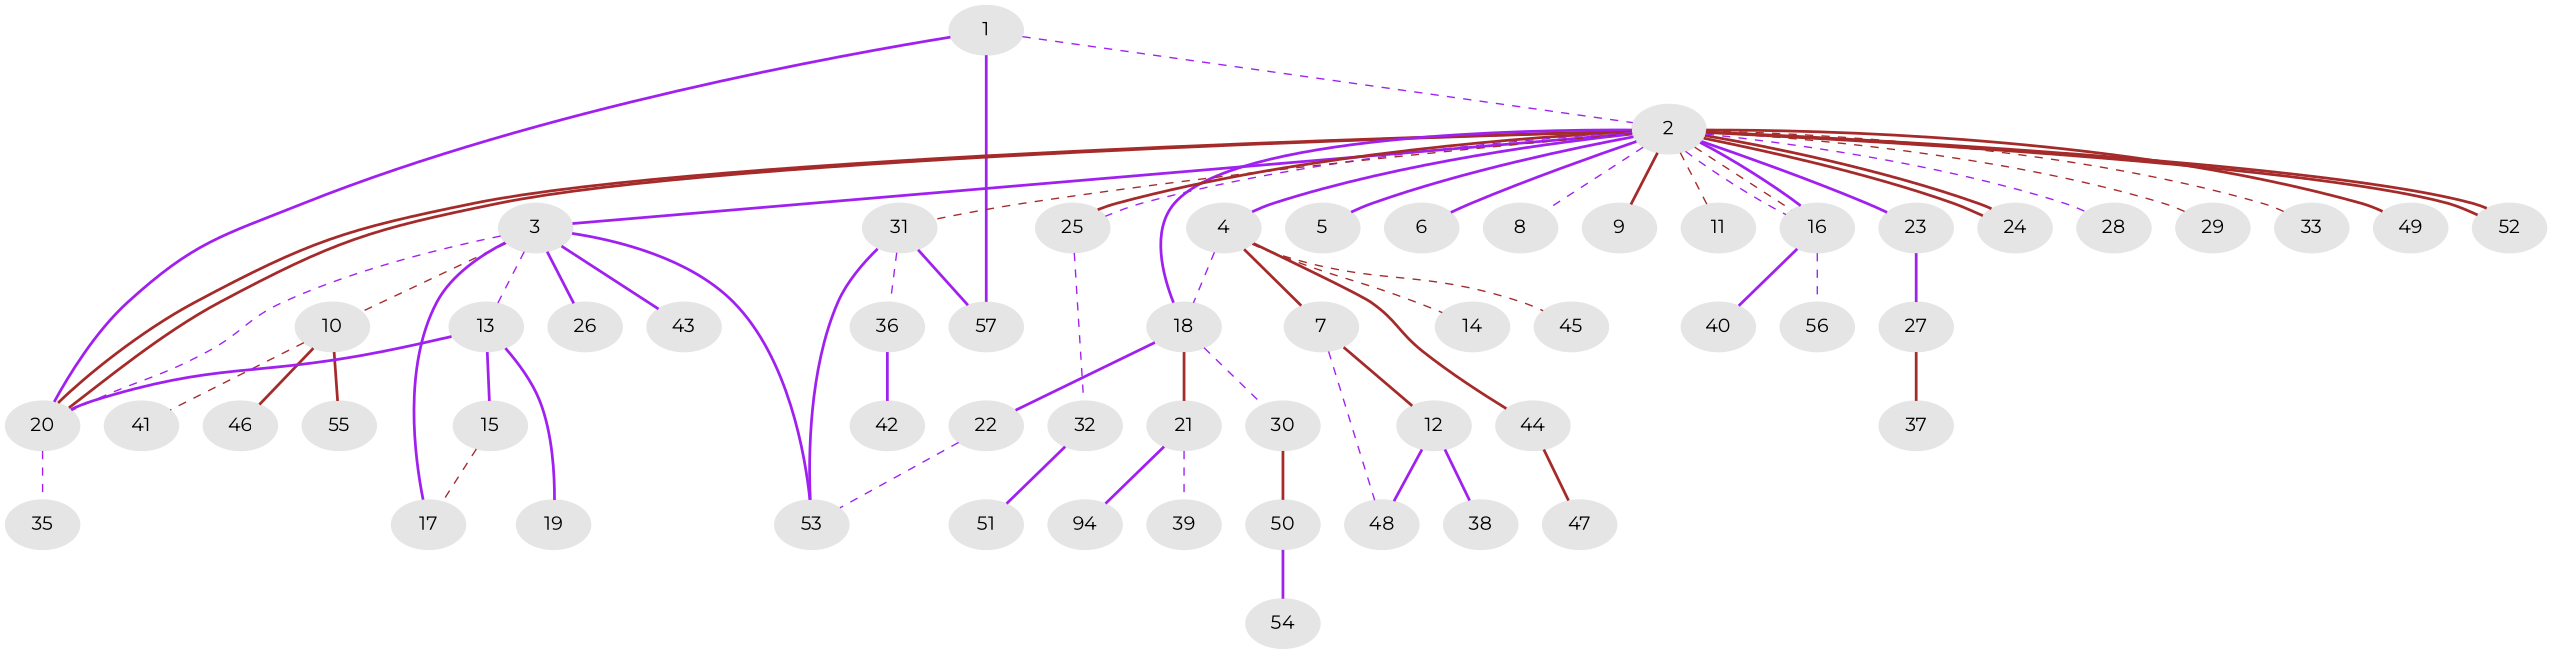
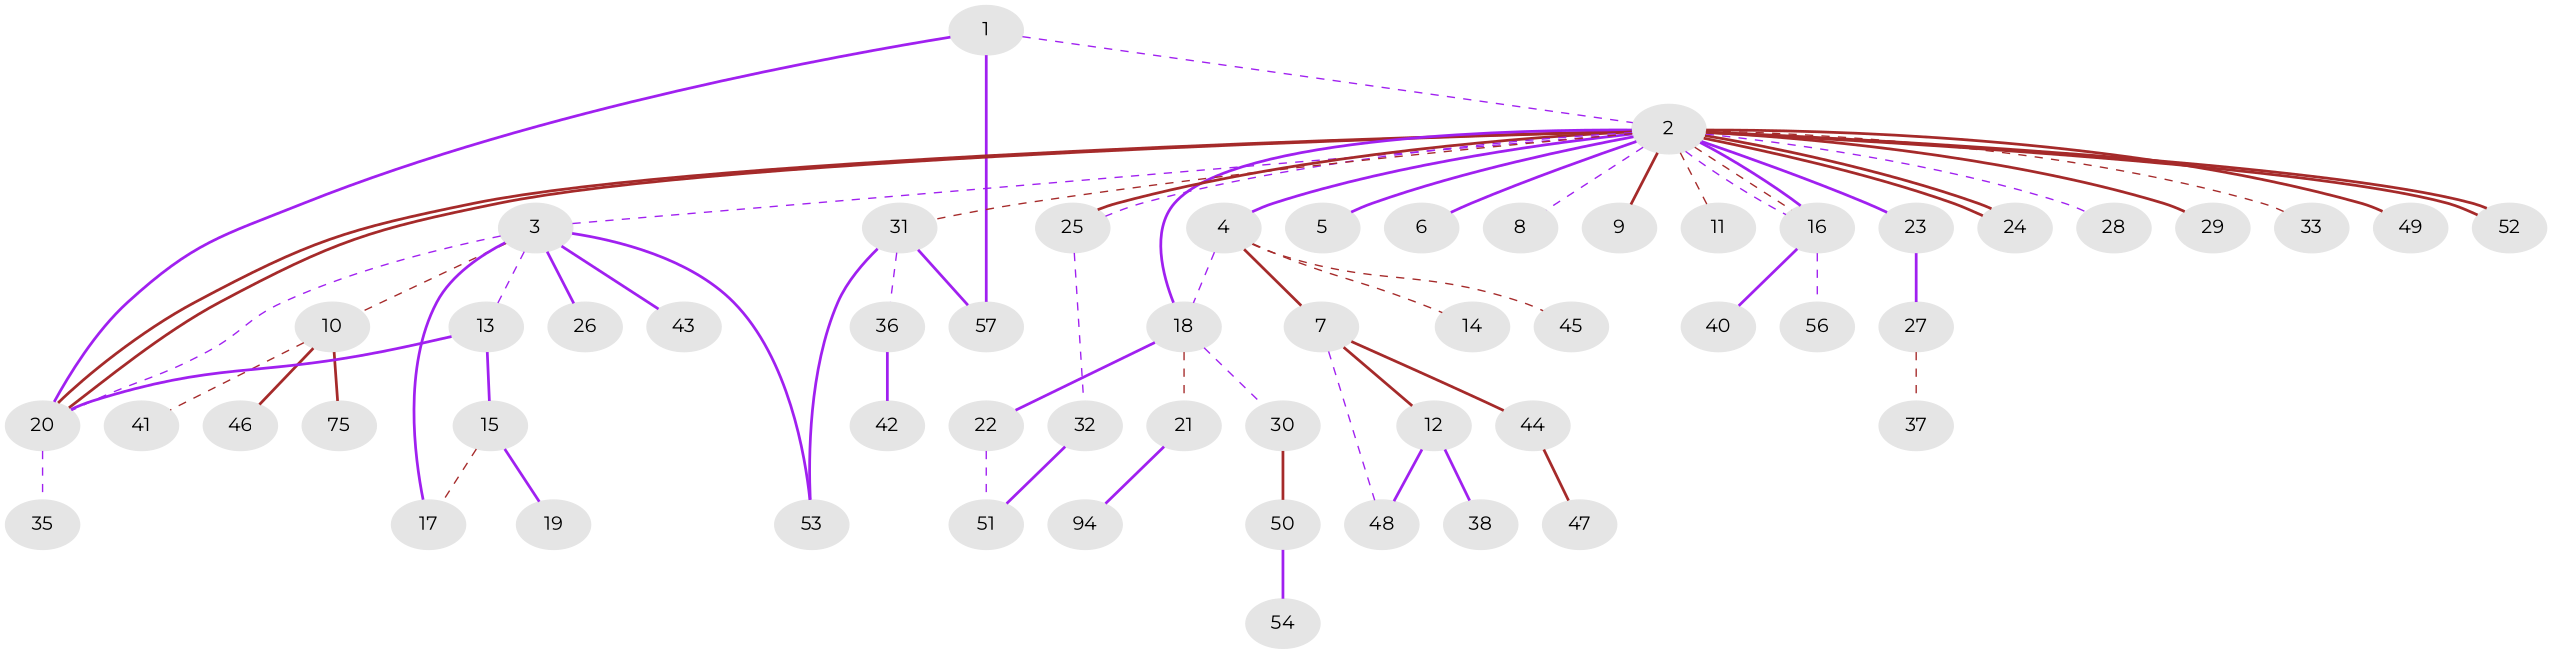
(1948, 157) -> (1948, 157)
(1102, 179) -> (1102, 179)
(1387, 315) -> (1428, 376)
(1184, 377) -> (1184, 377)
(1916, 377) -> (1916, 377)
(545, 419) -> (522, 475)
(339, 426) -> (339, 426)
(899, 475) -> (986, 475)
(1184, 525) -> none
